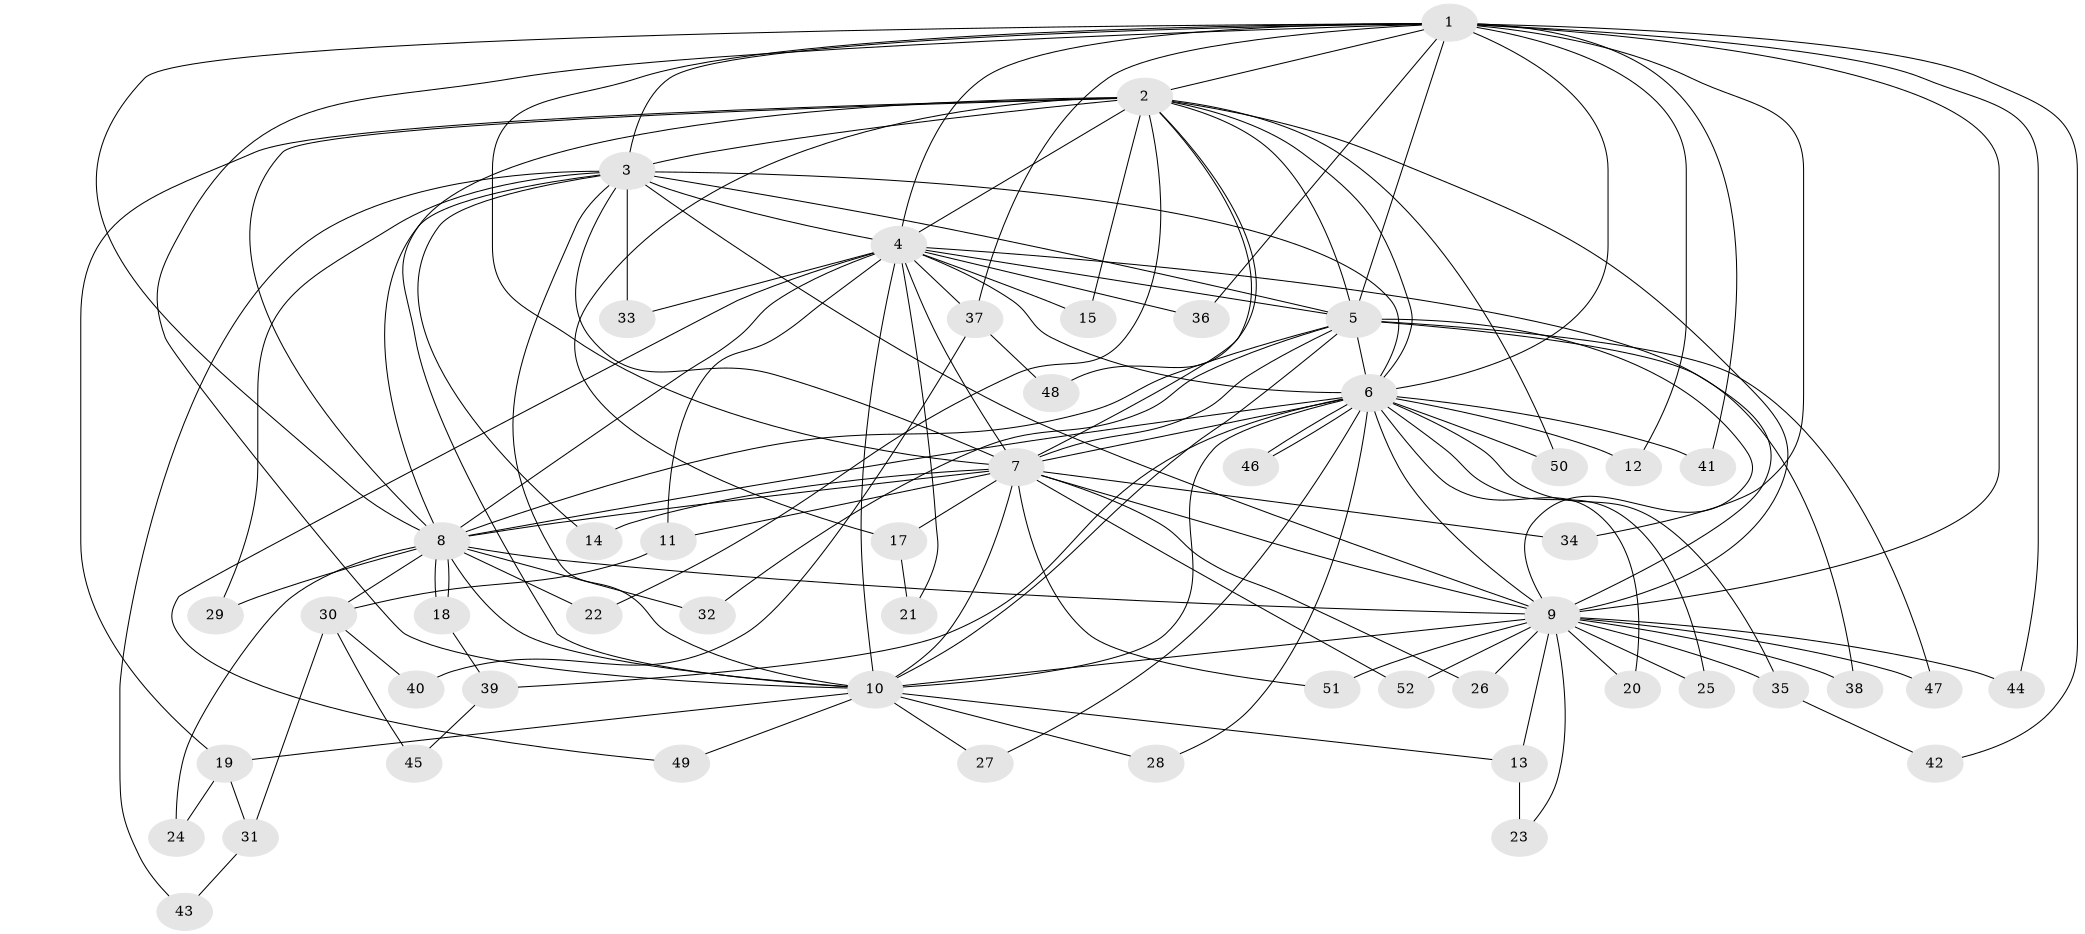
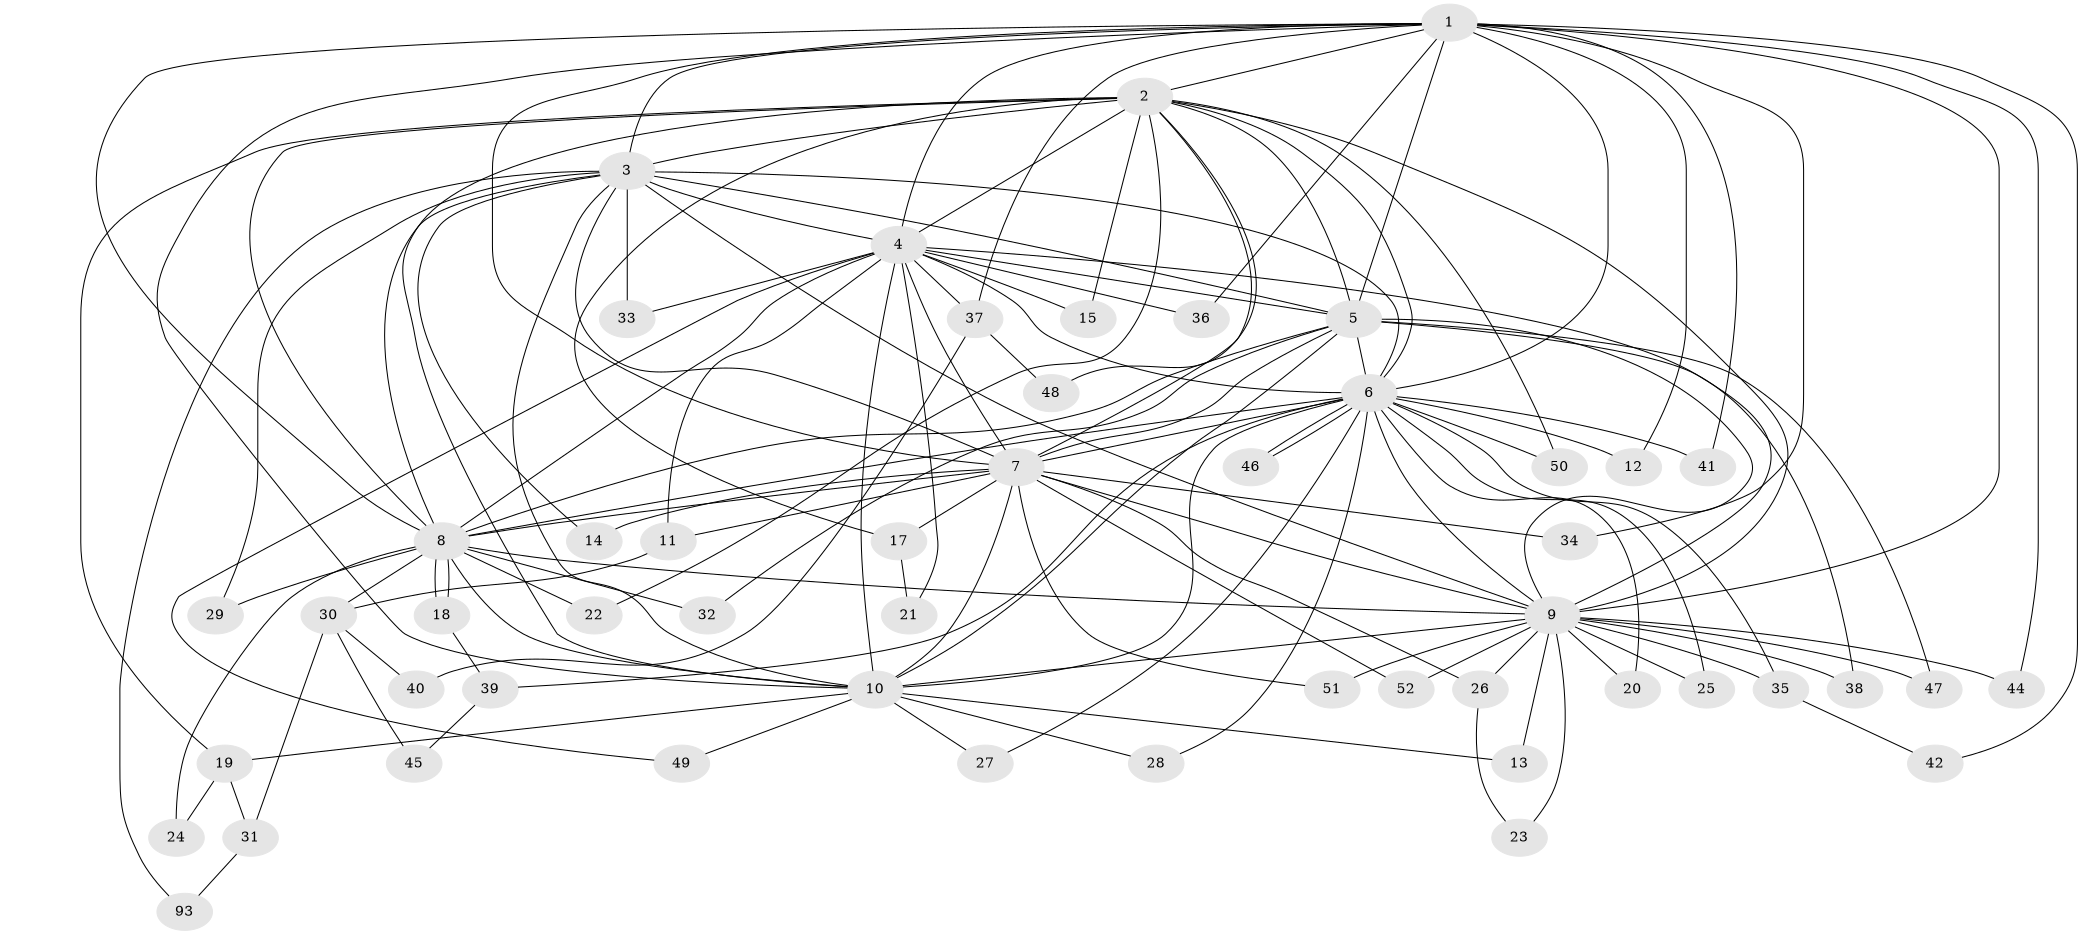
(1520, 801) -> (1479, 768)
(185, 912) -> (185, 912)
